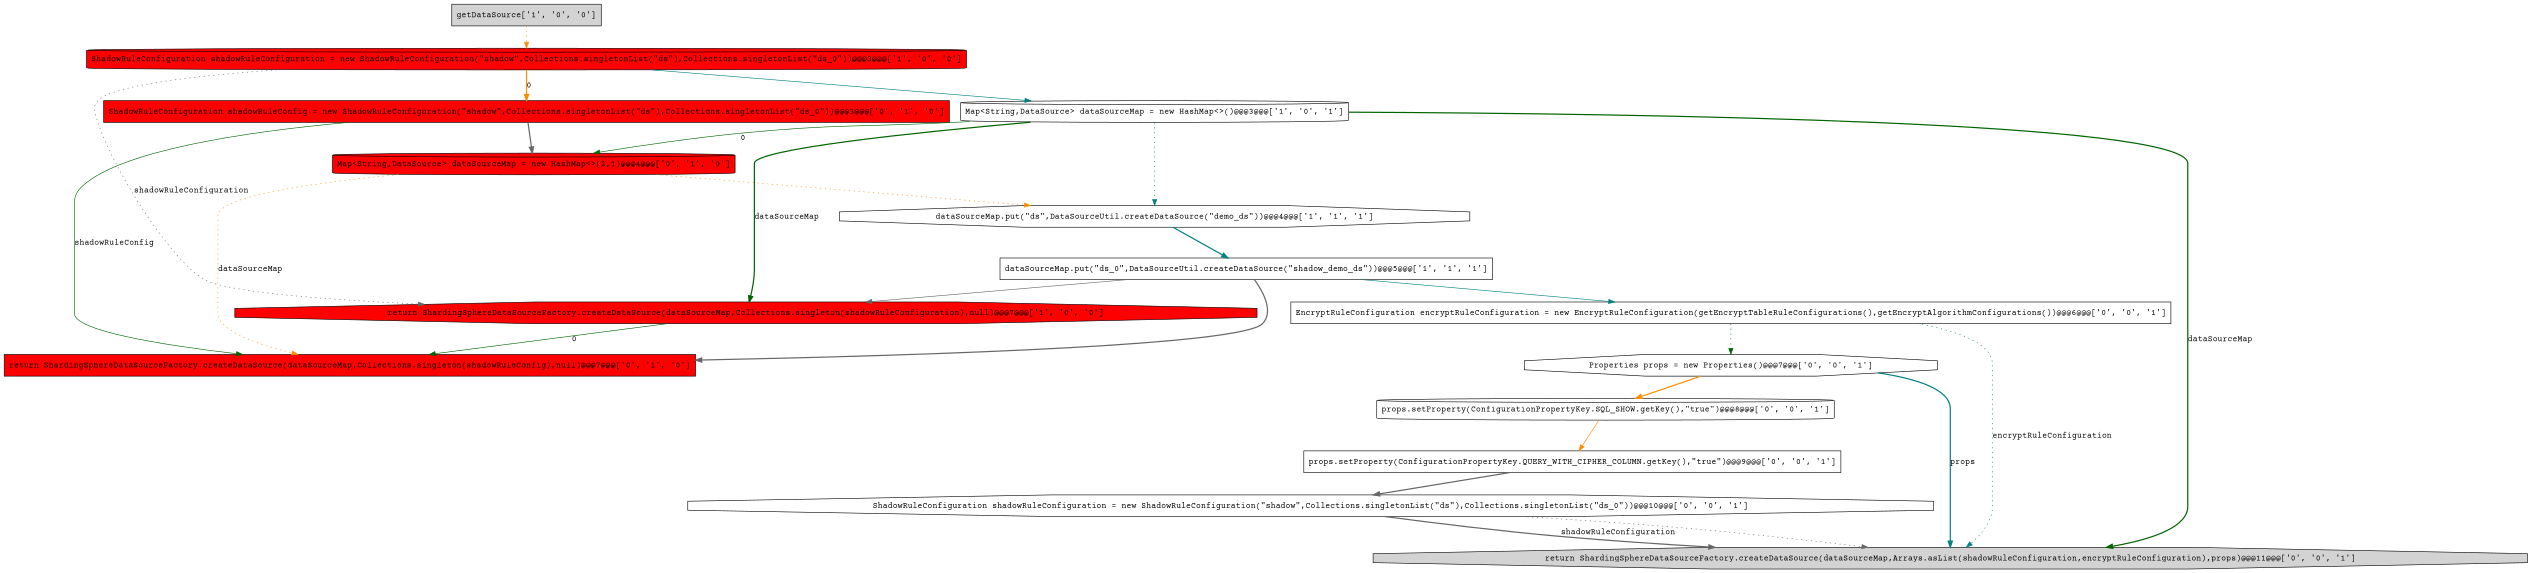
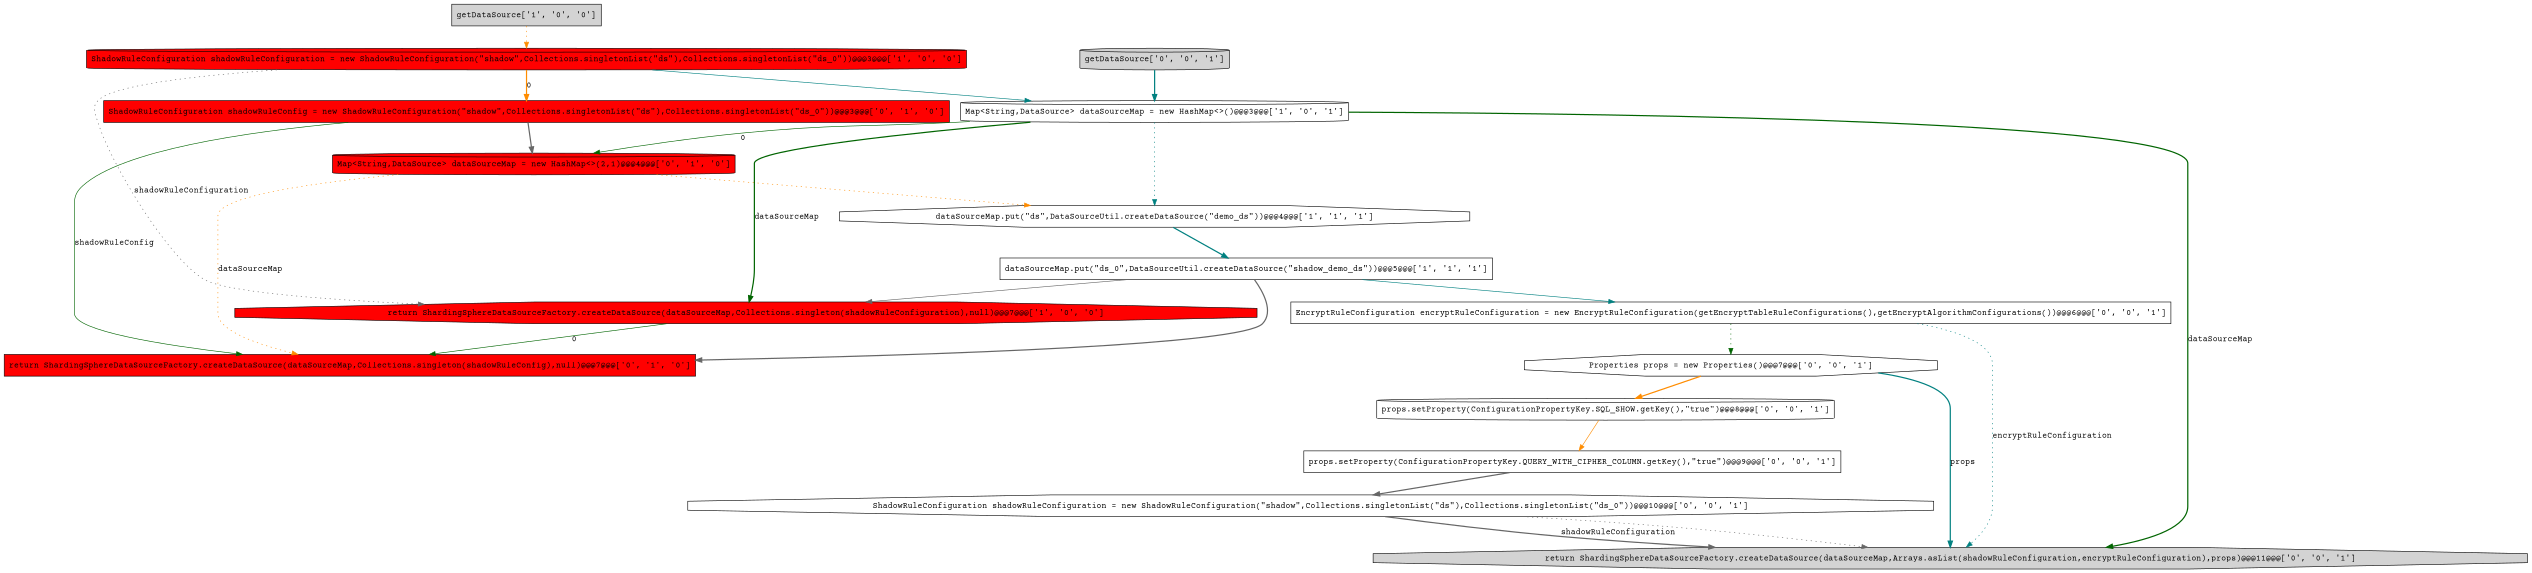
none -> (1155, 59)
